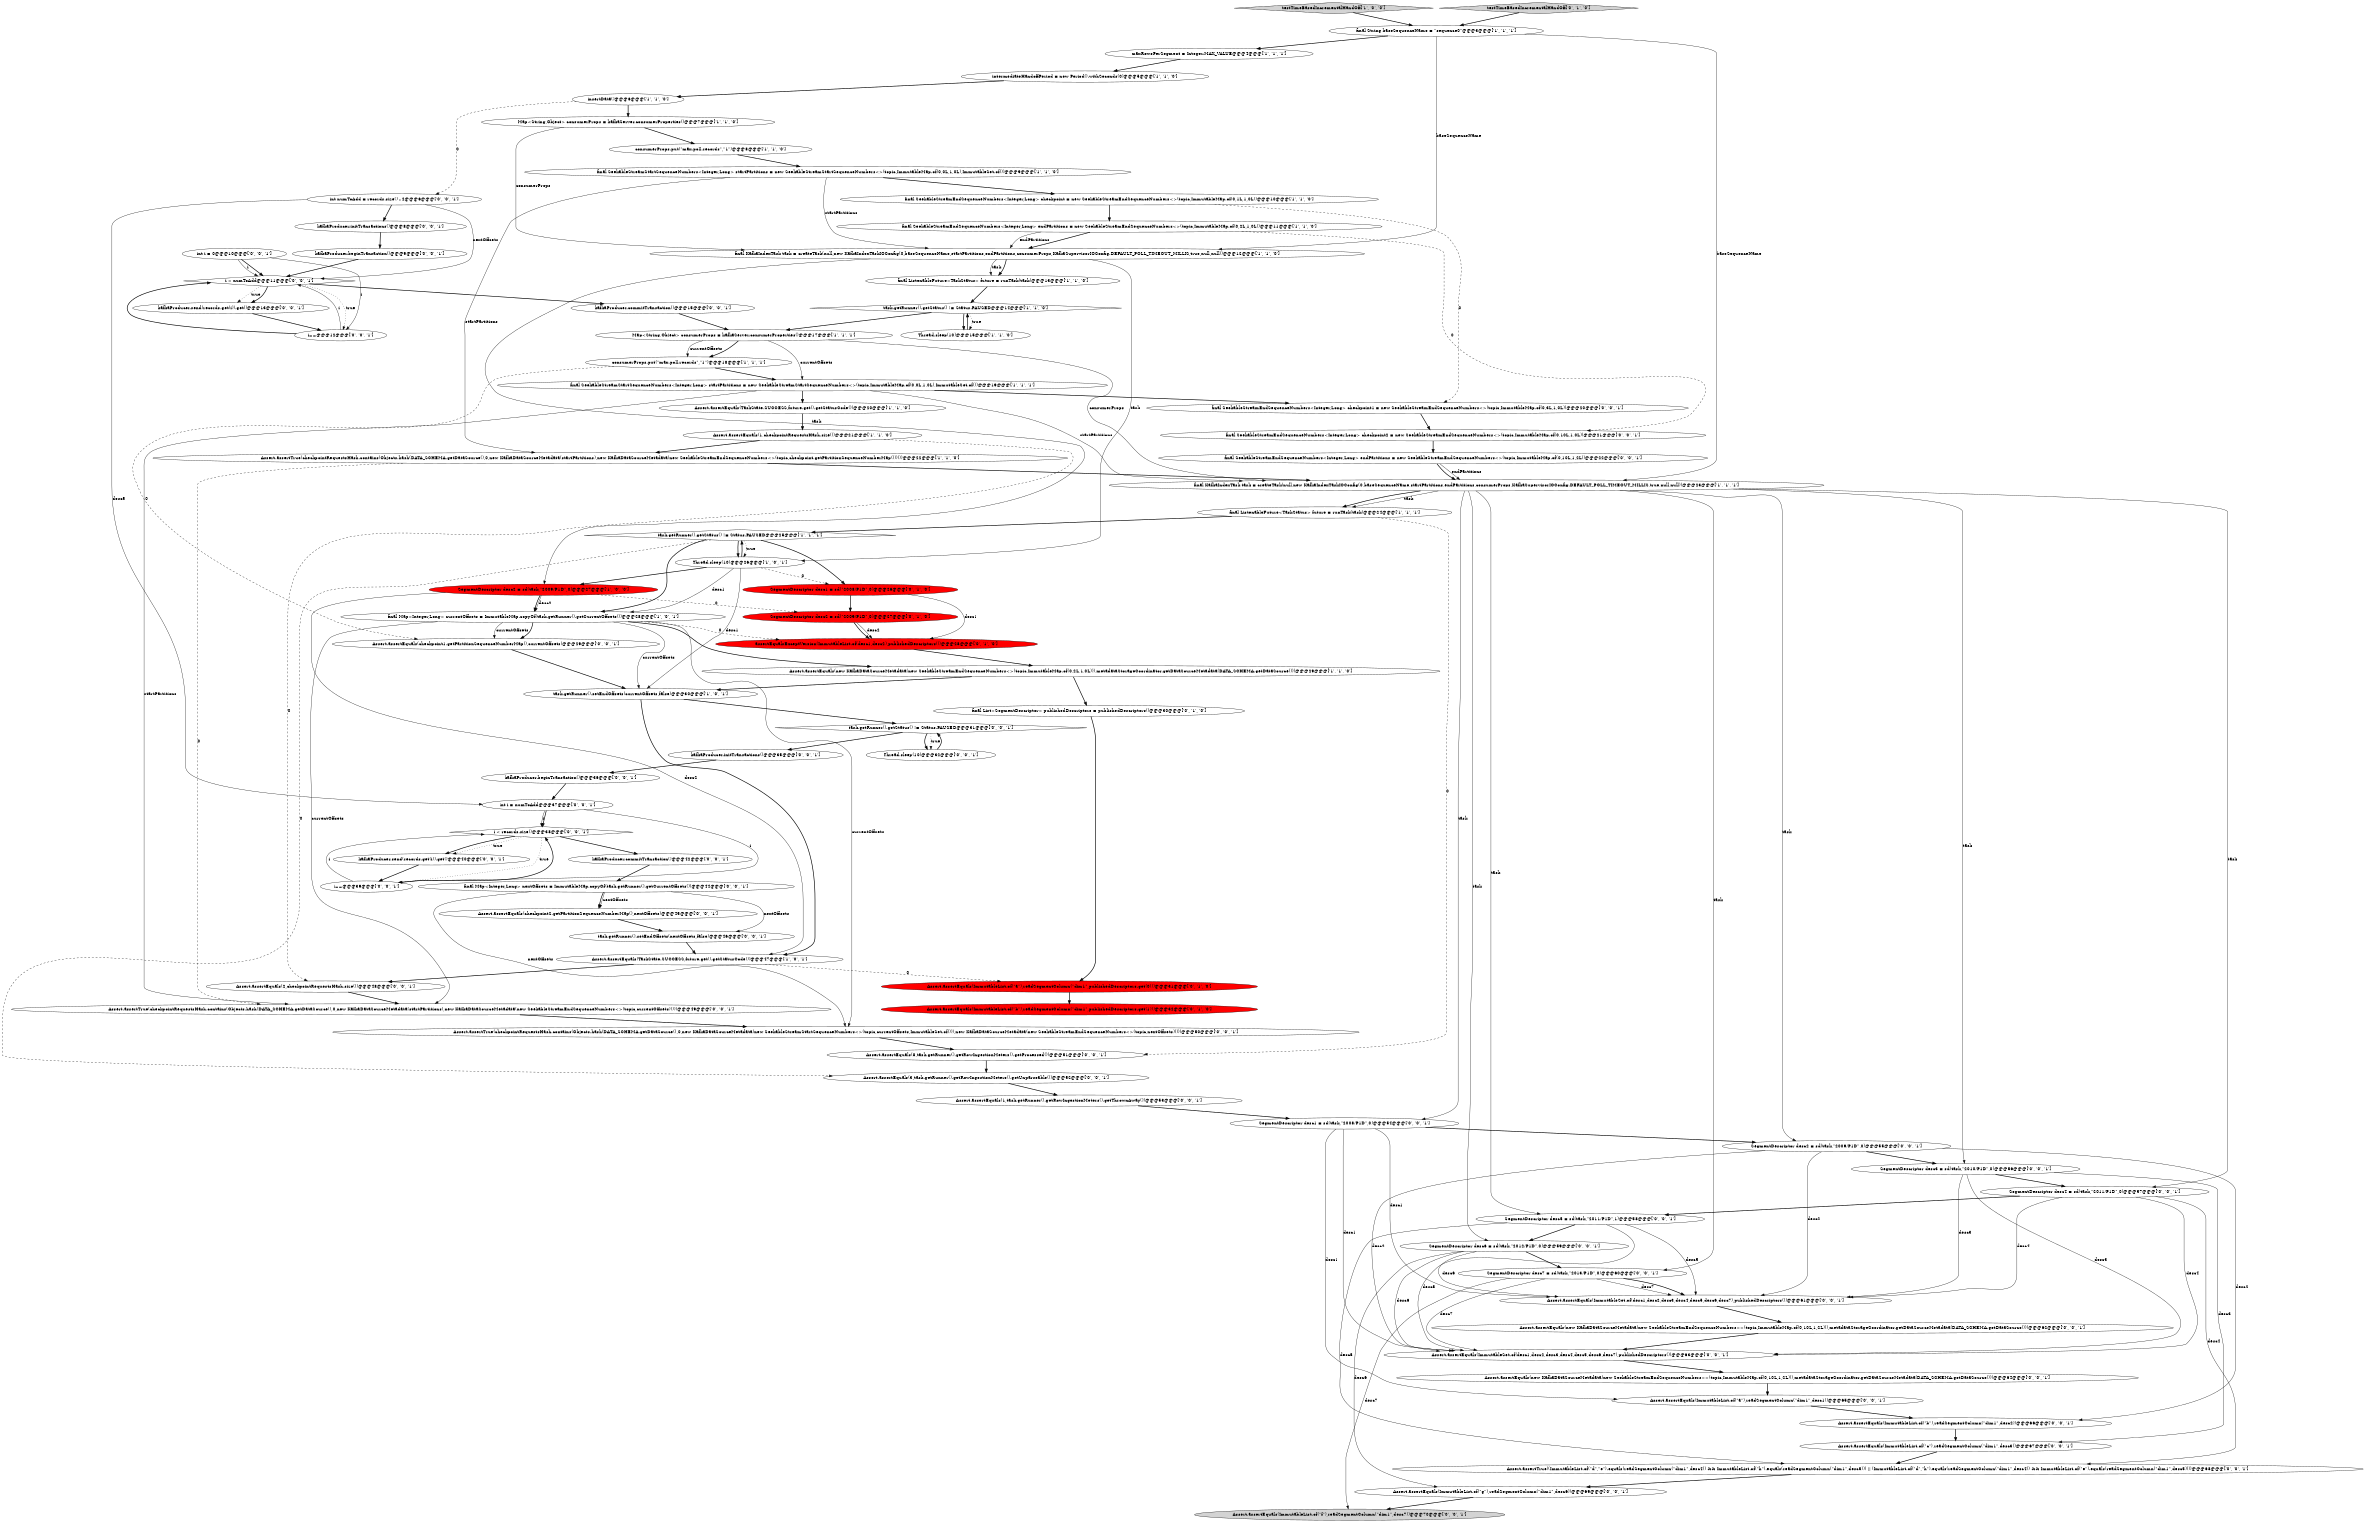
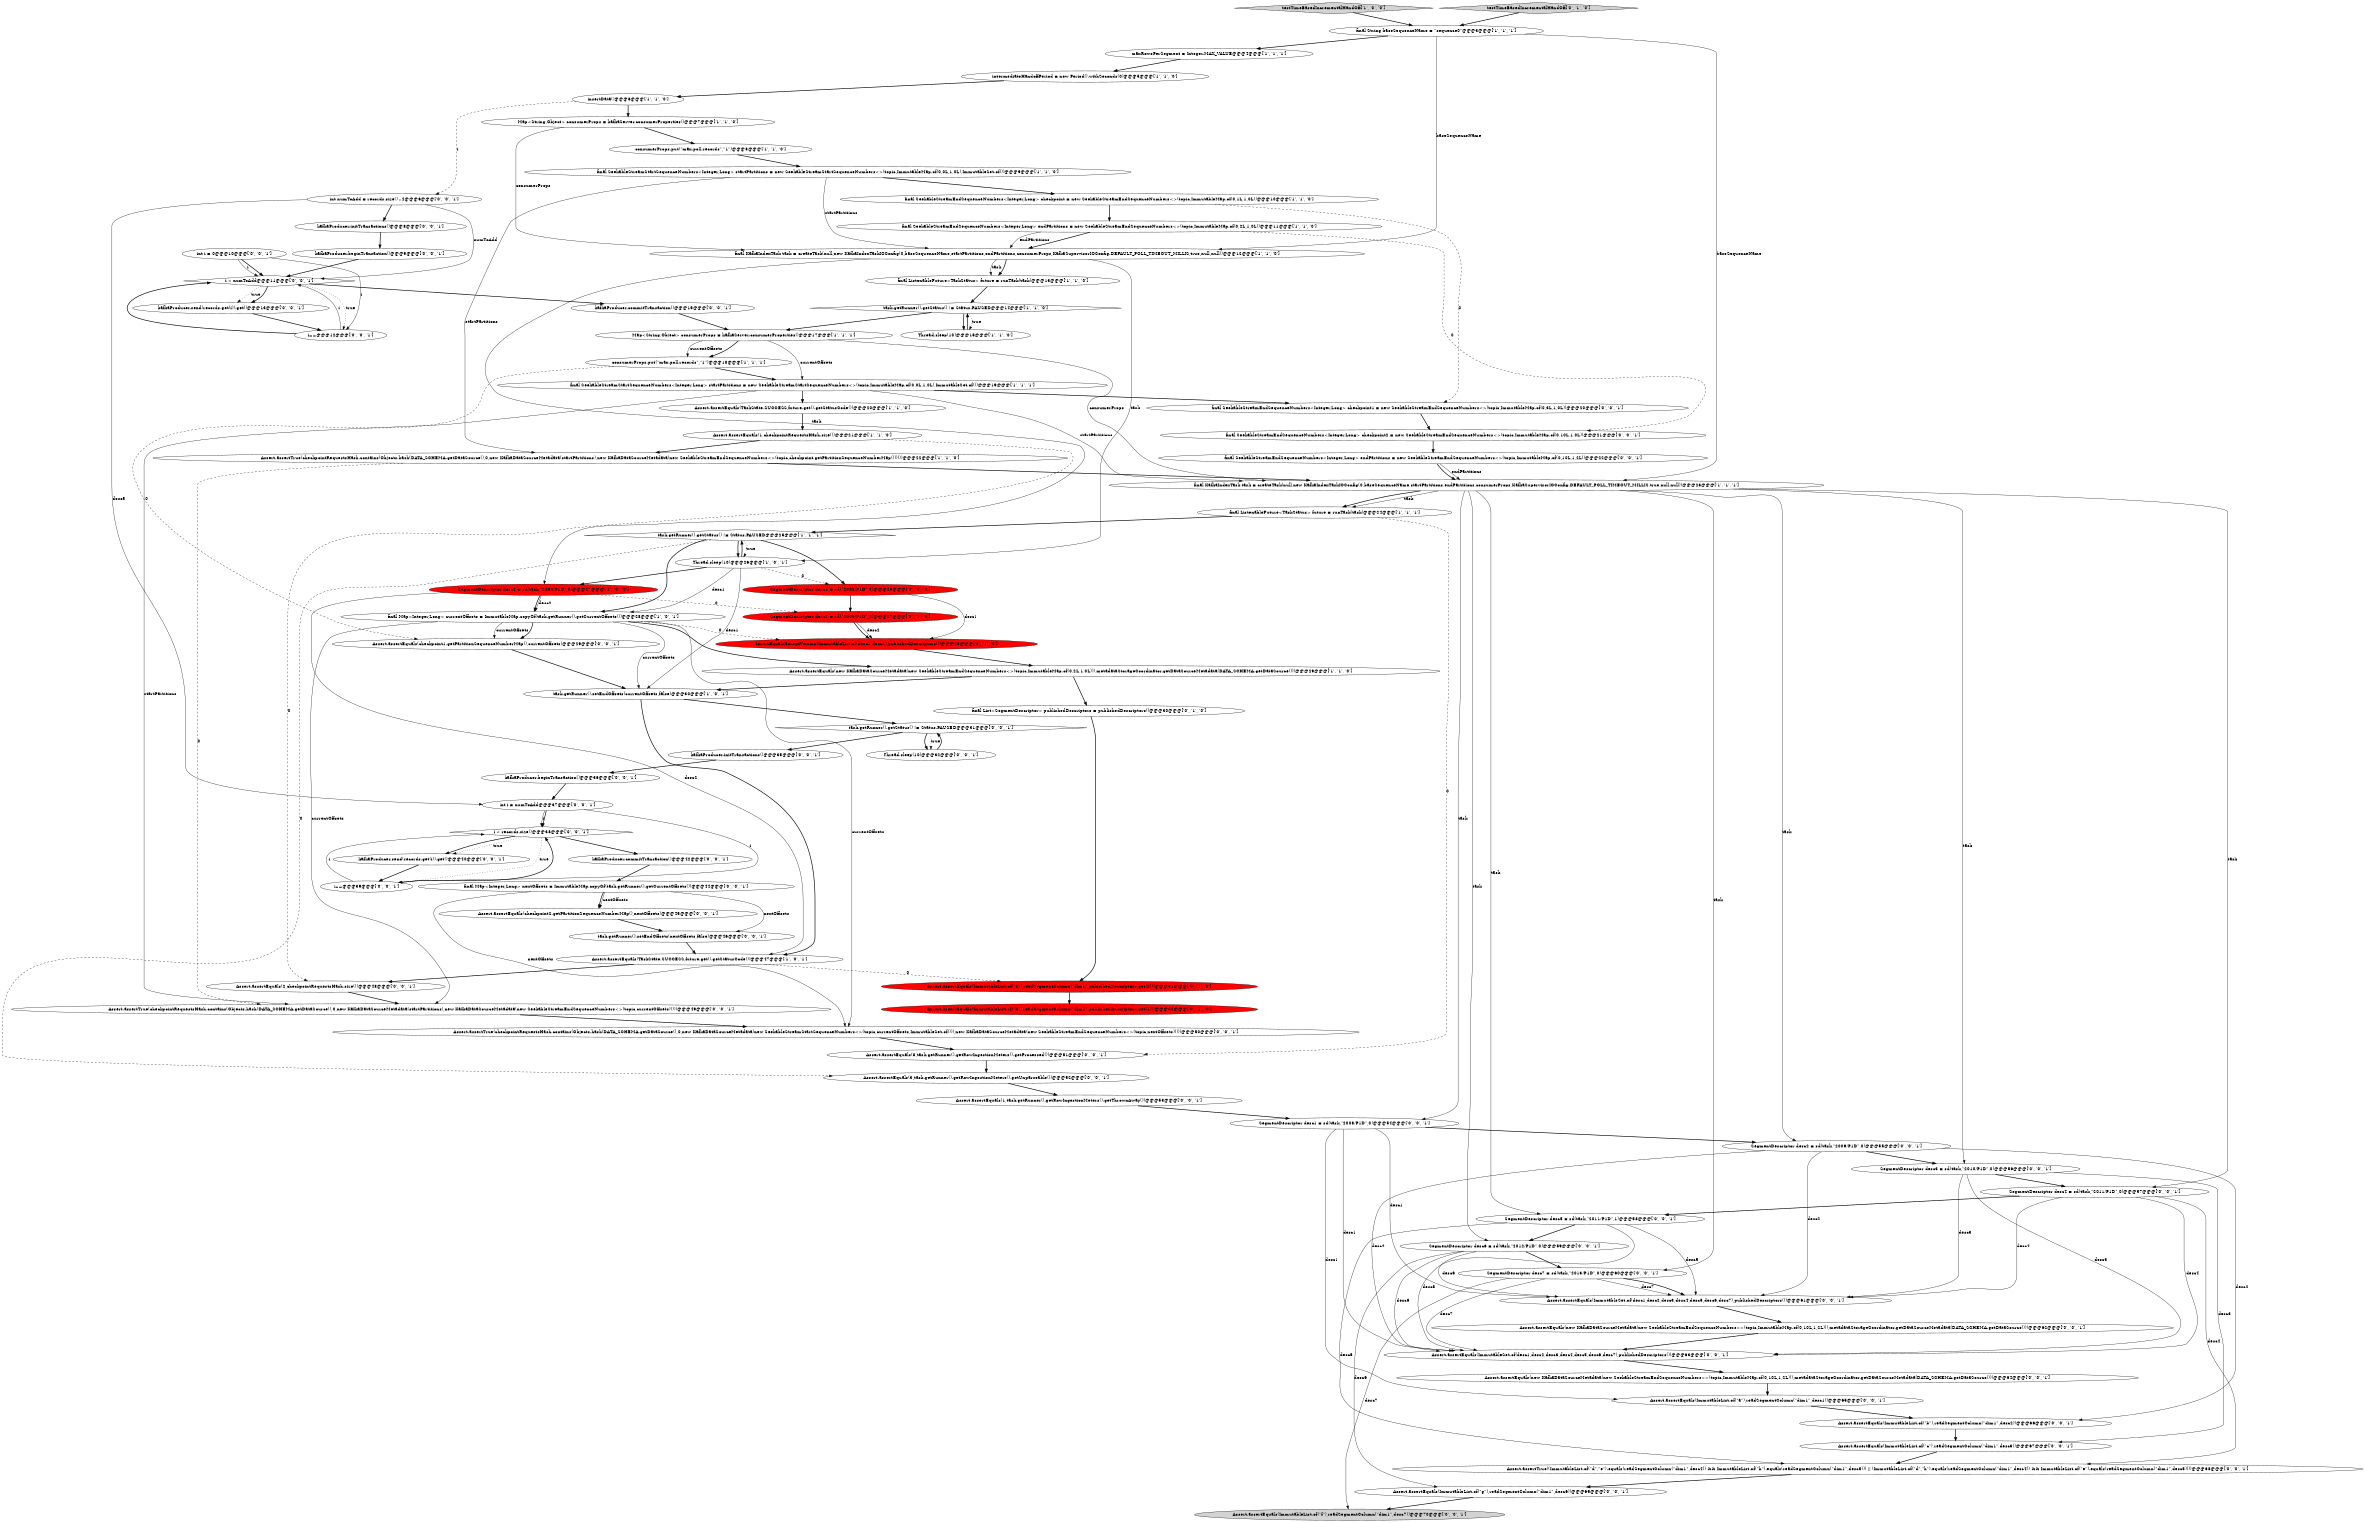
(458, 149) -> (458, 149)
(486, 240) -> (486, 240)
